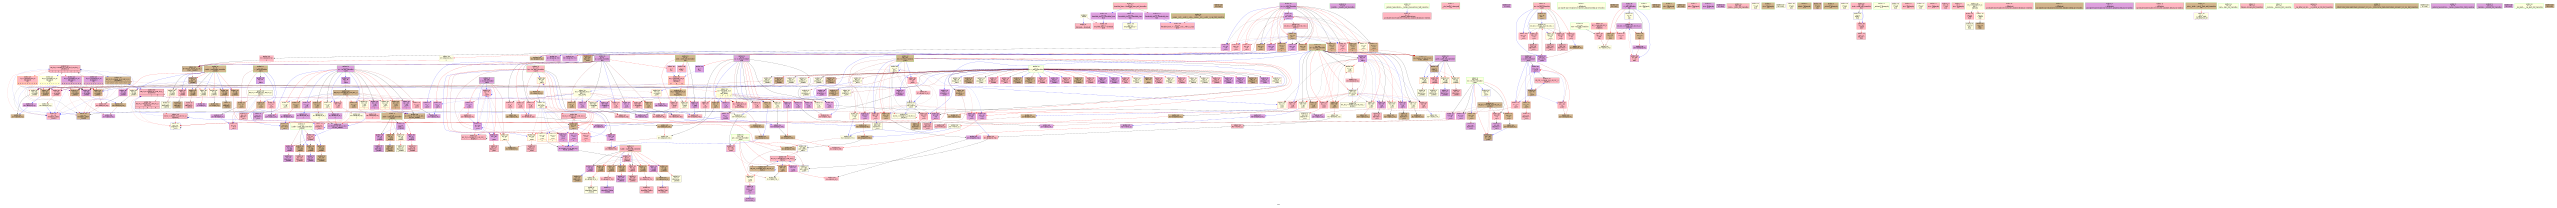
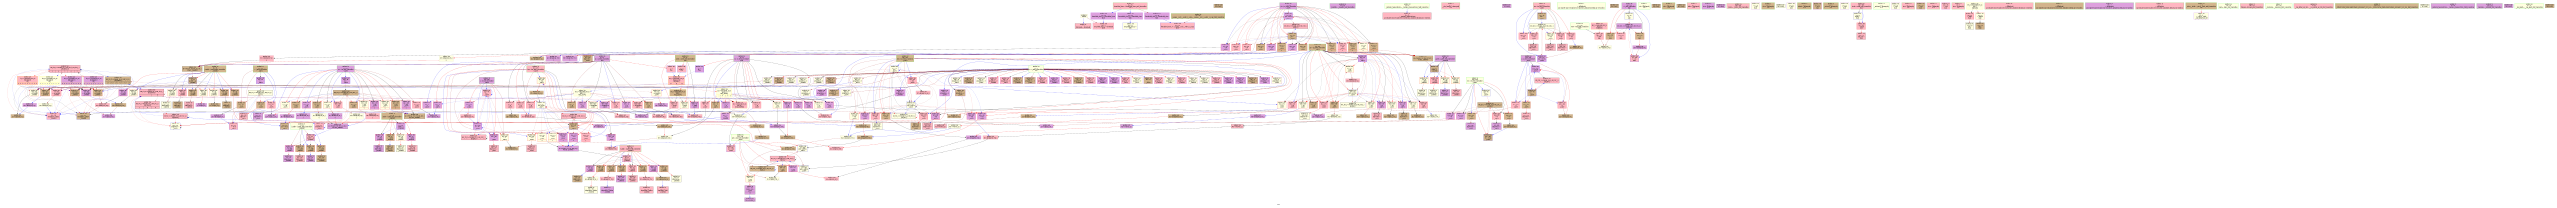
(1921, 6) -> (1921, 6)
(767, 105) -> none
